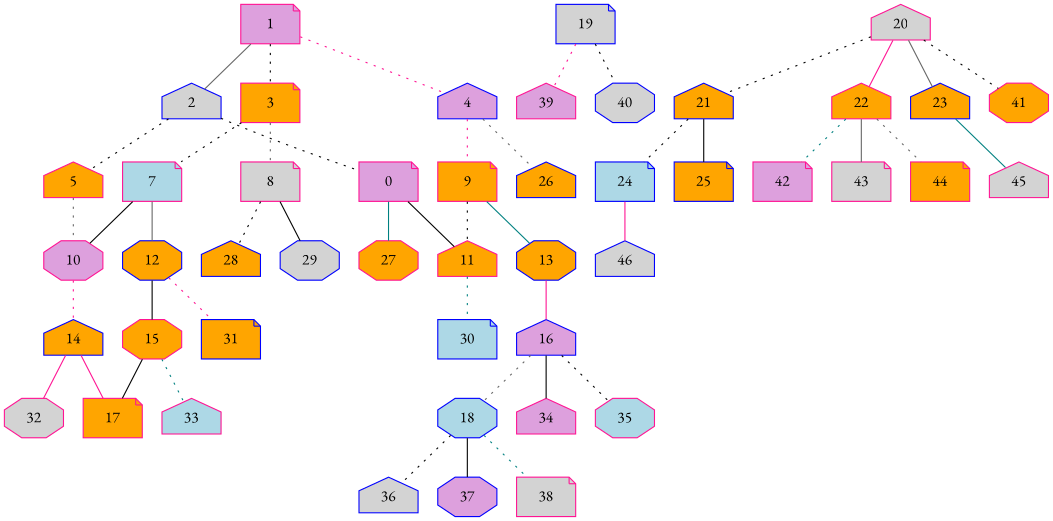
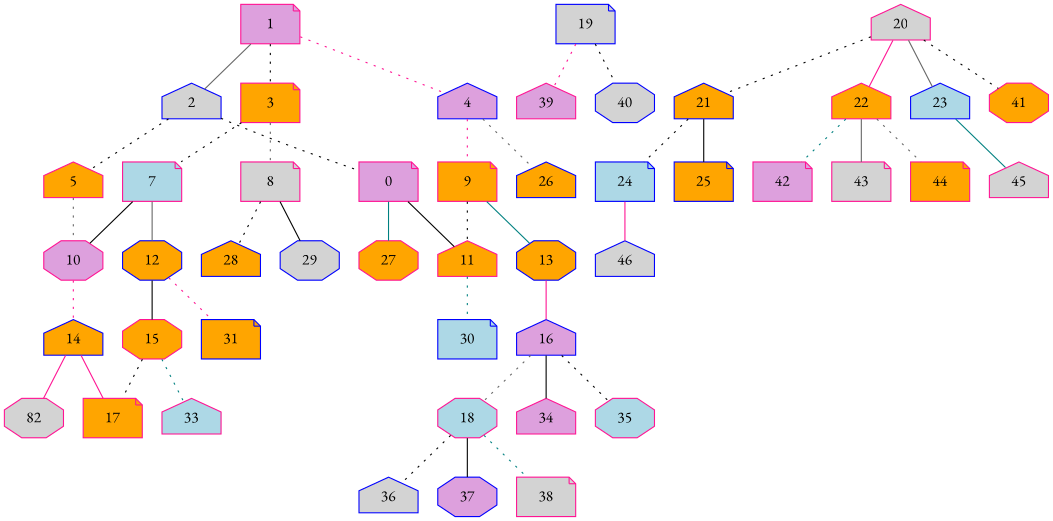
(940, 103) -> (940, 103)
(132, 379) -> (132, 379)
(34, 418) -> (34, 418)
(467, 418) -> (467, 418)
